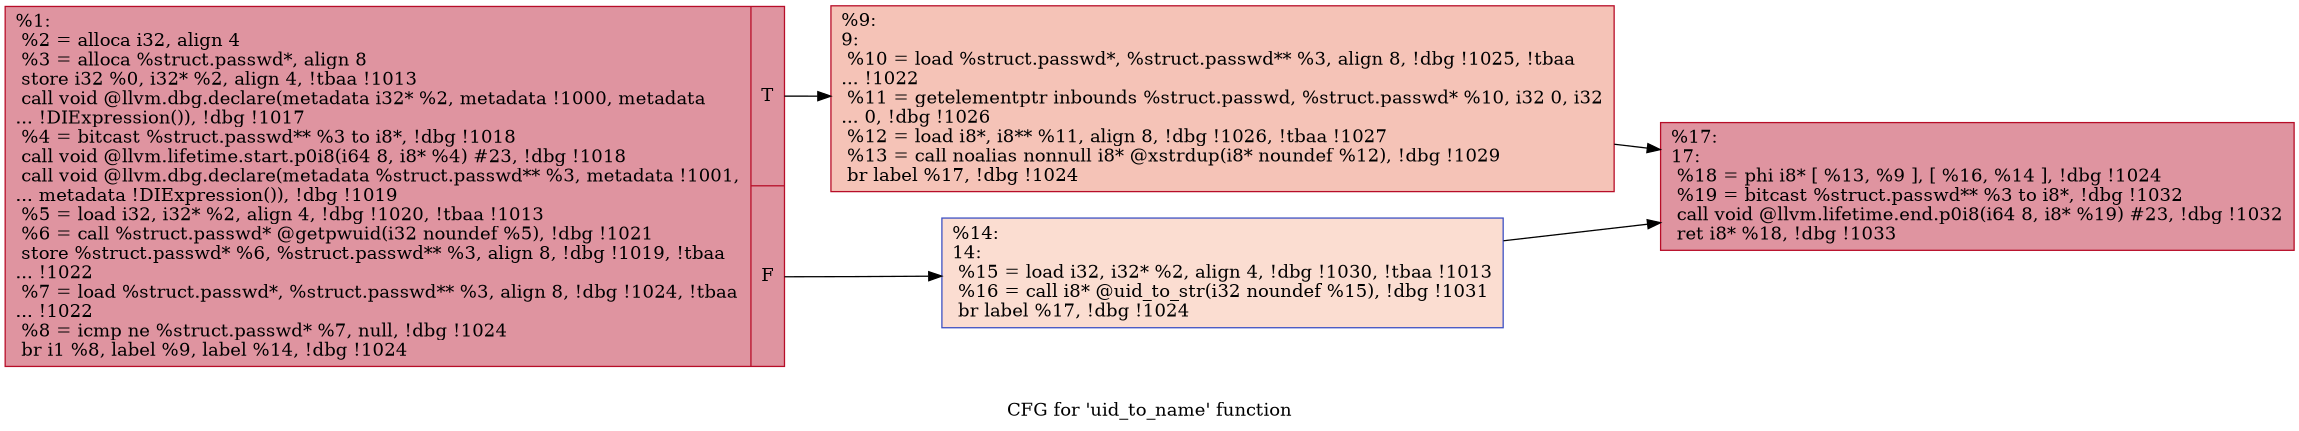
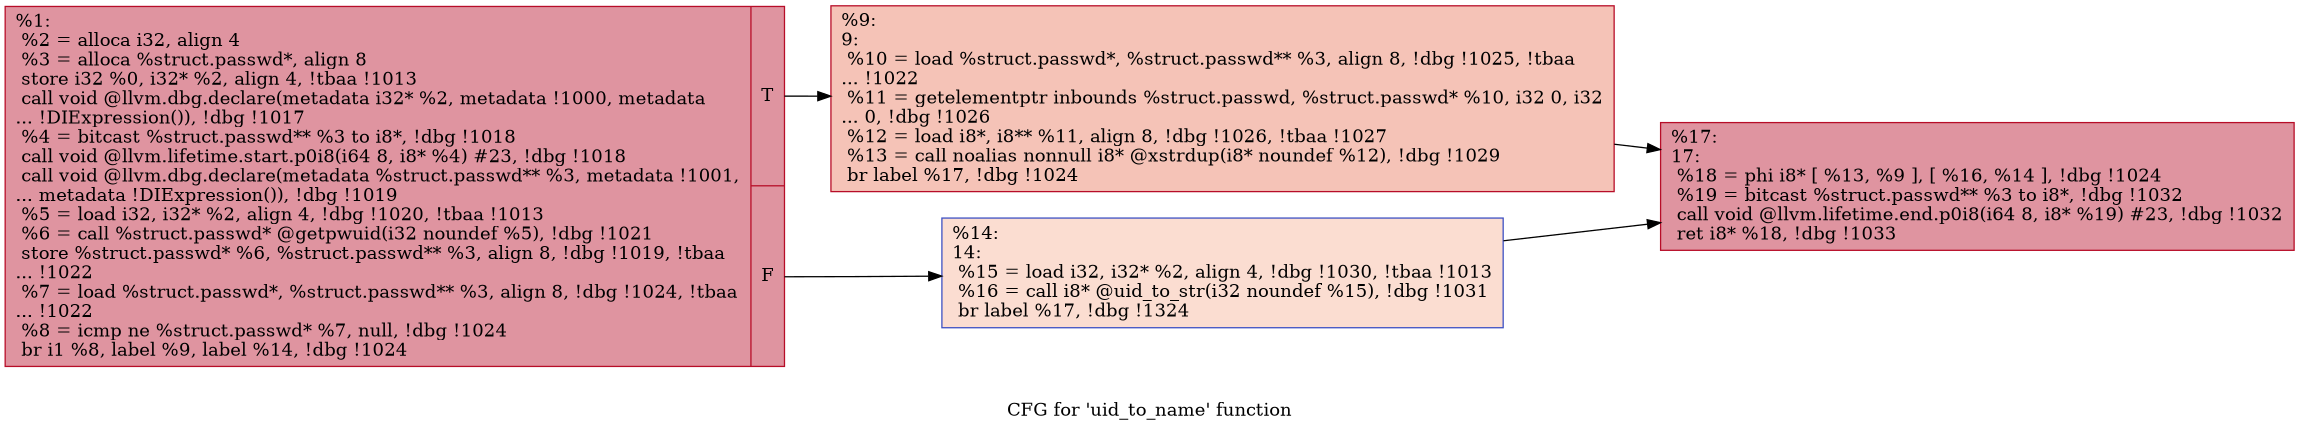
(1071, 311) -> (1071, 311)
